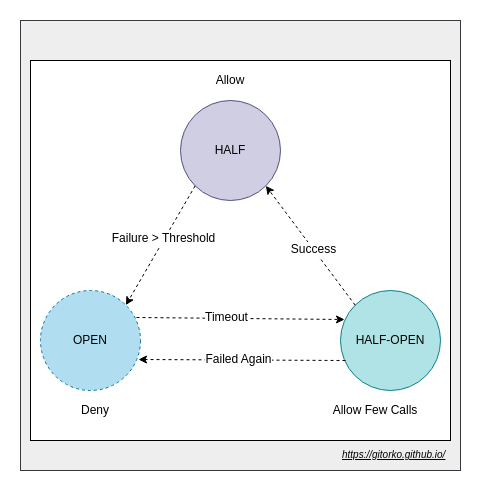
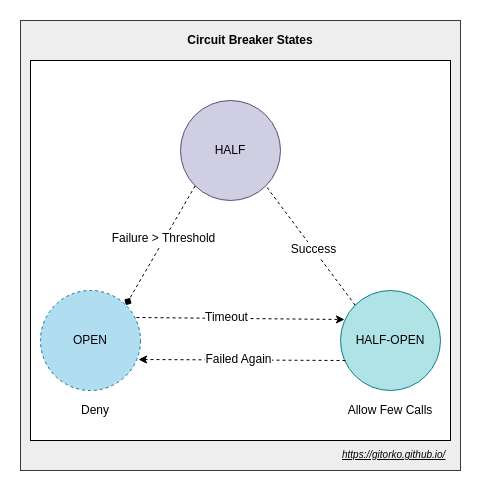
none -> (251, 41)
(231, 81) -> none
(271, 193) -> (269, 190)
(130, 298) -> (131, 297)
(376, 411) -> (391, 411)
